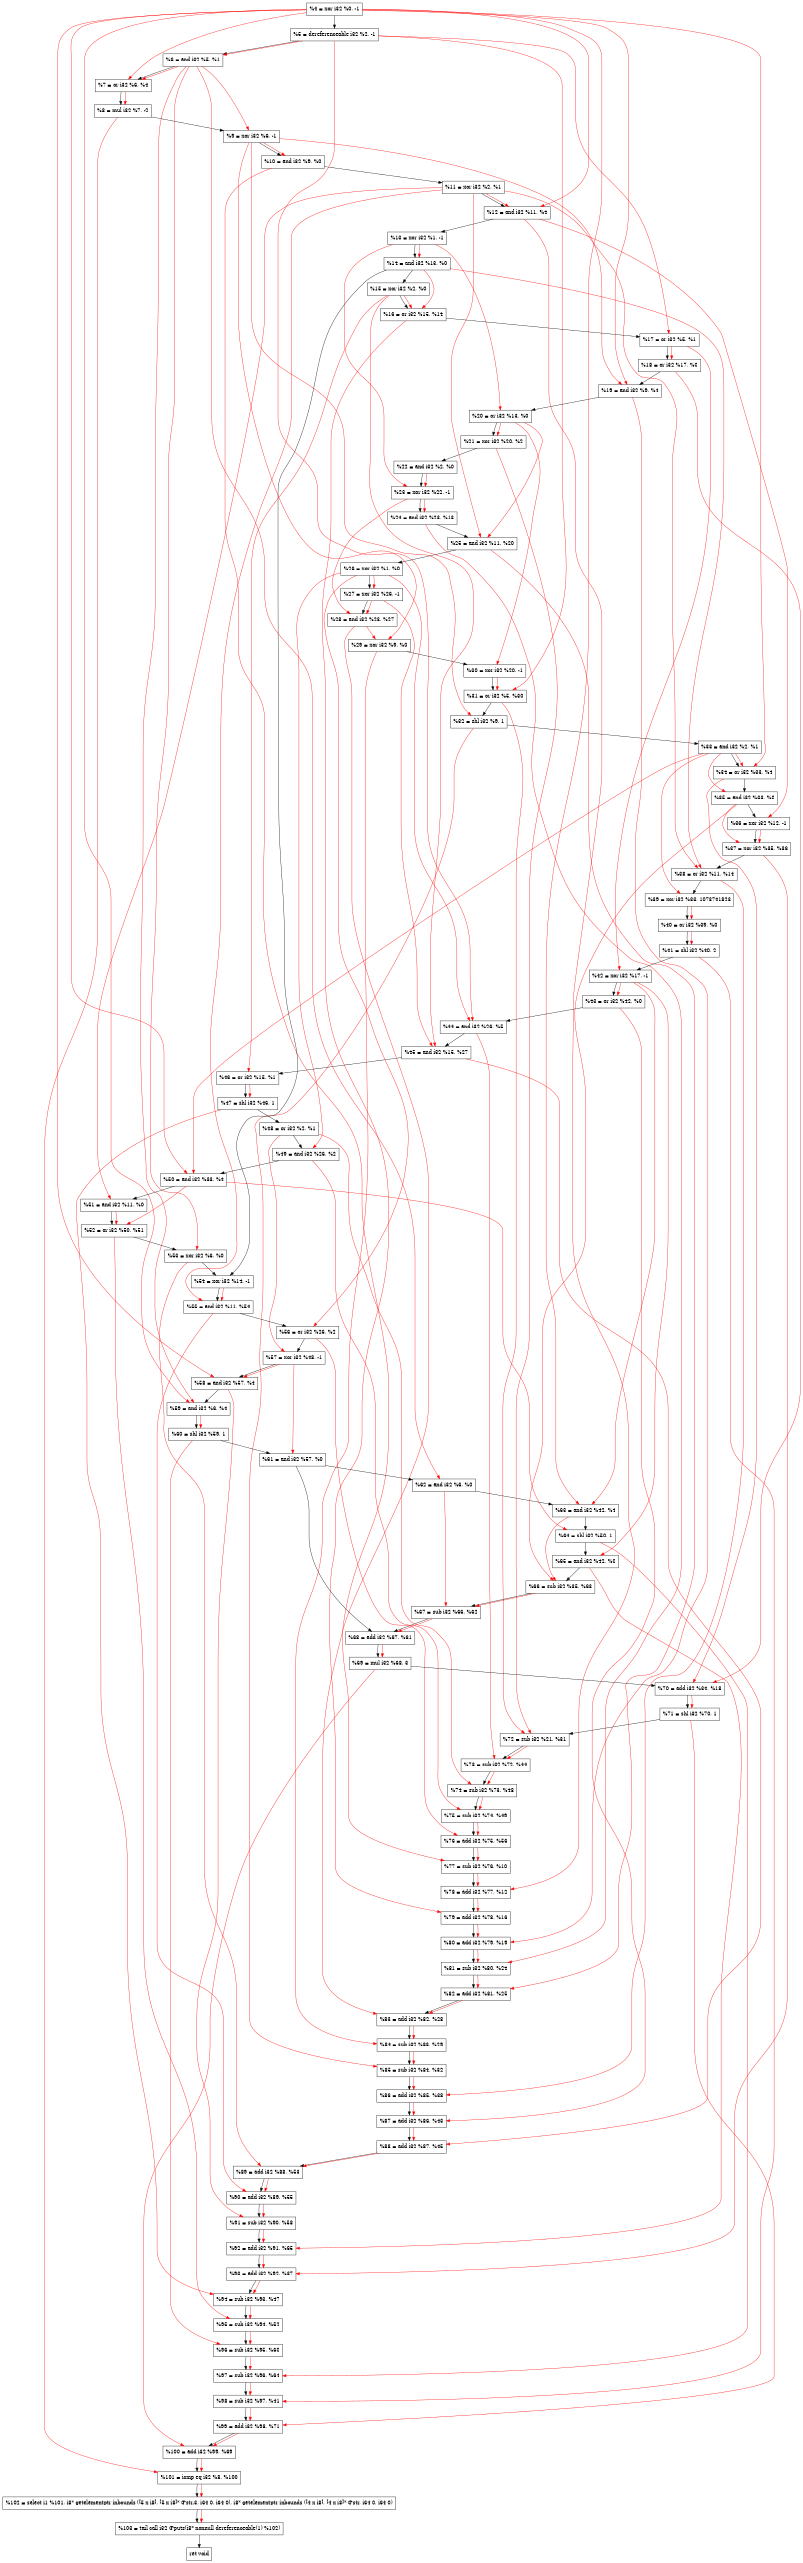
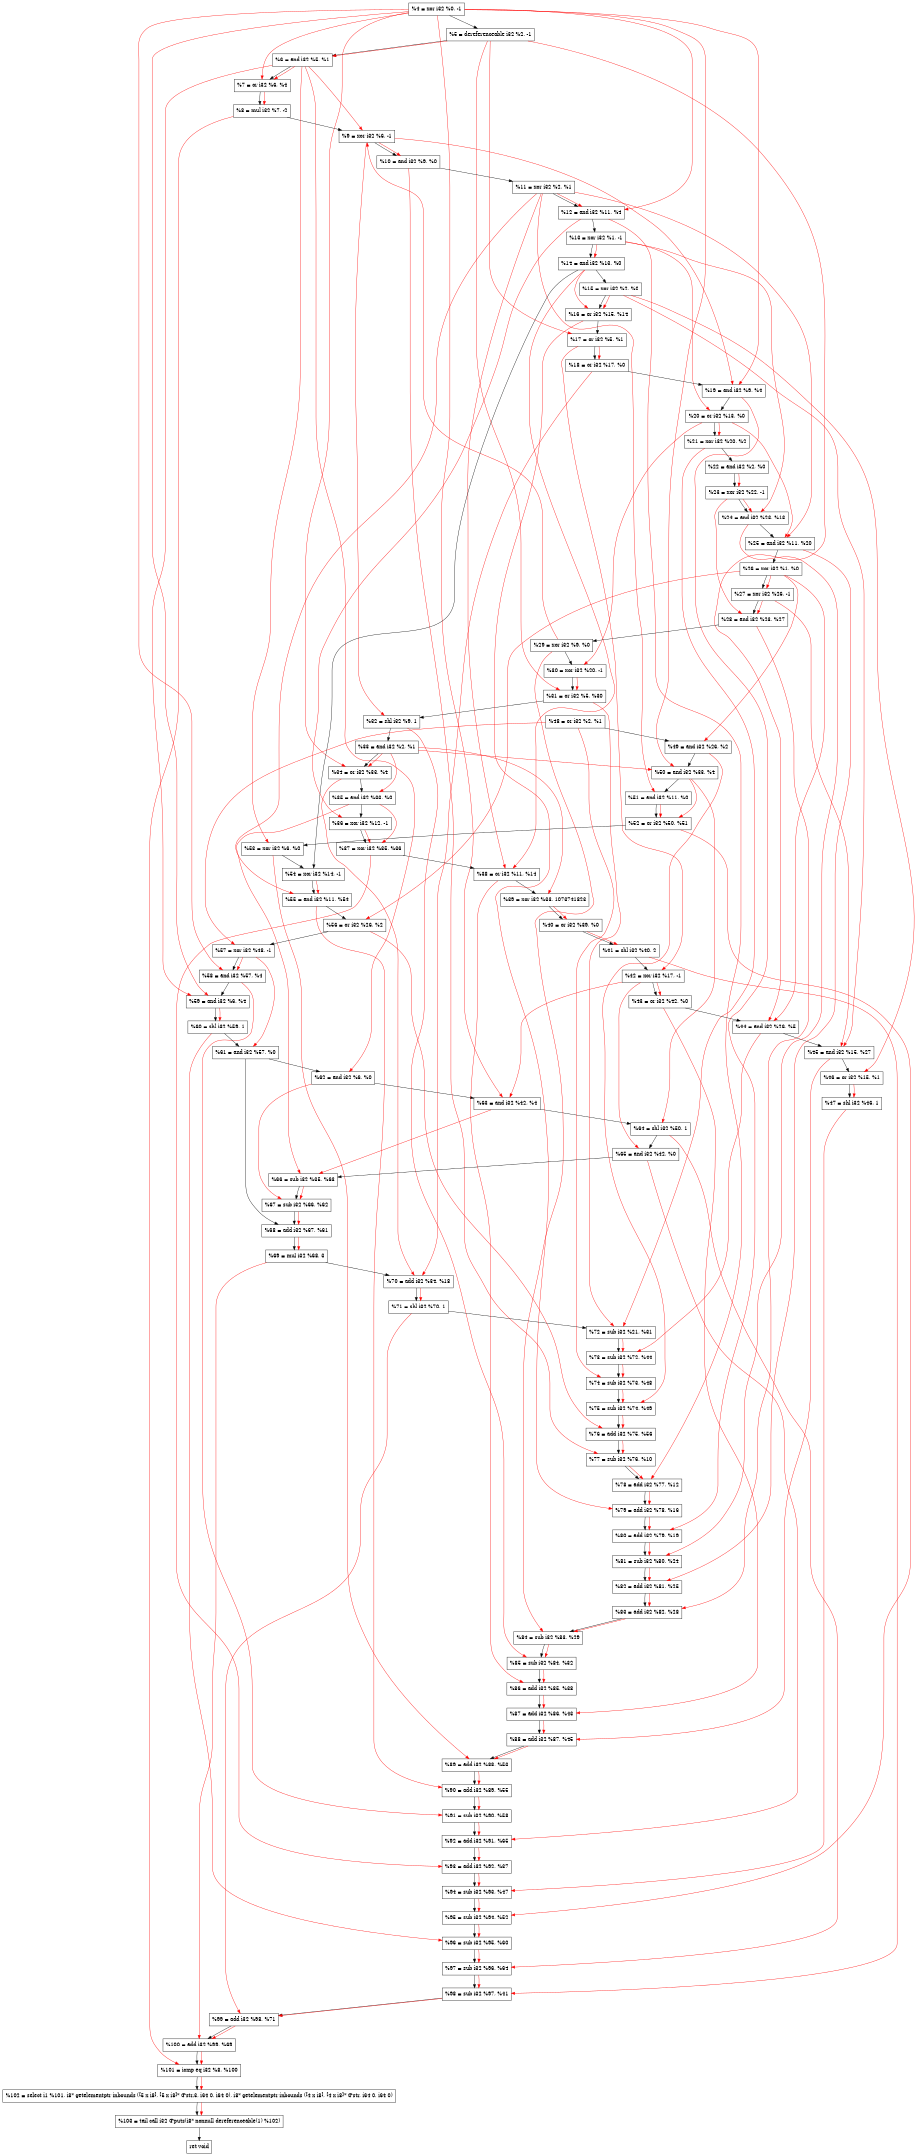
(350, 361) -> (772, 327)
(260, 443) -> (427, 410)
(370, 631) -> (660, 632)
(265, 1114) -> none
